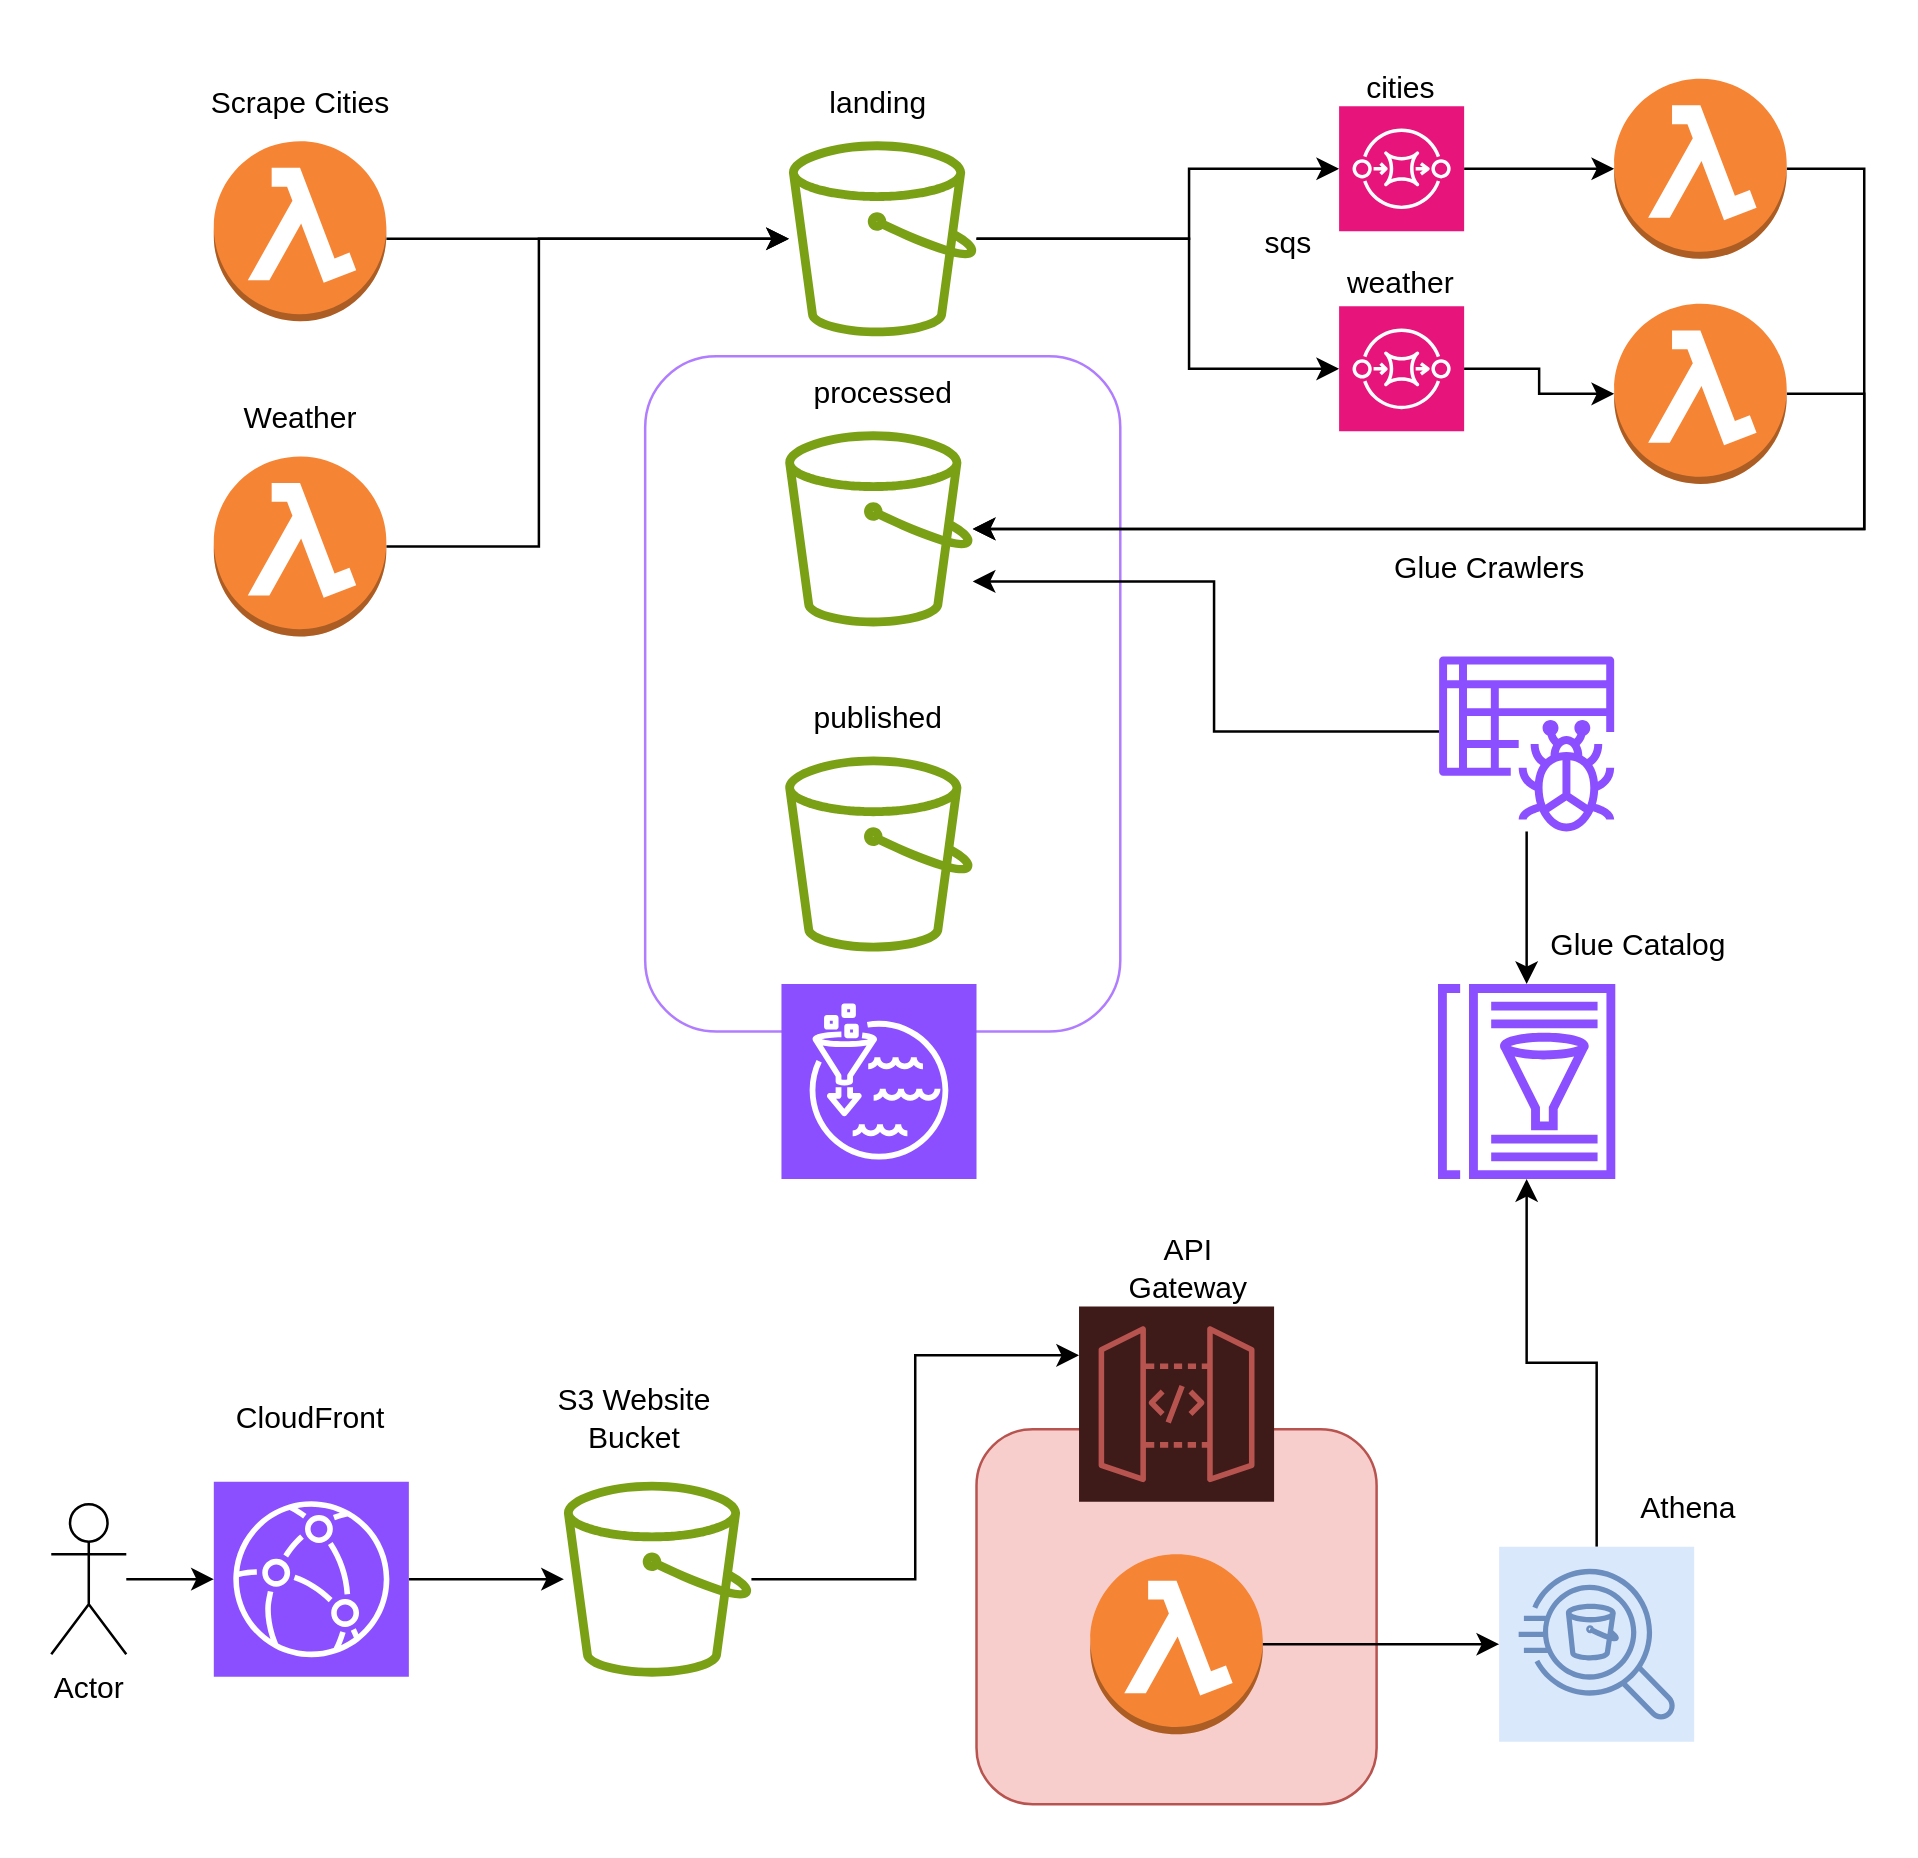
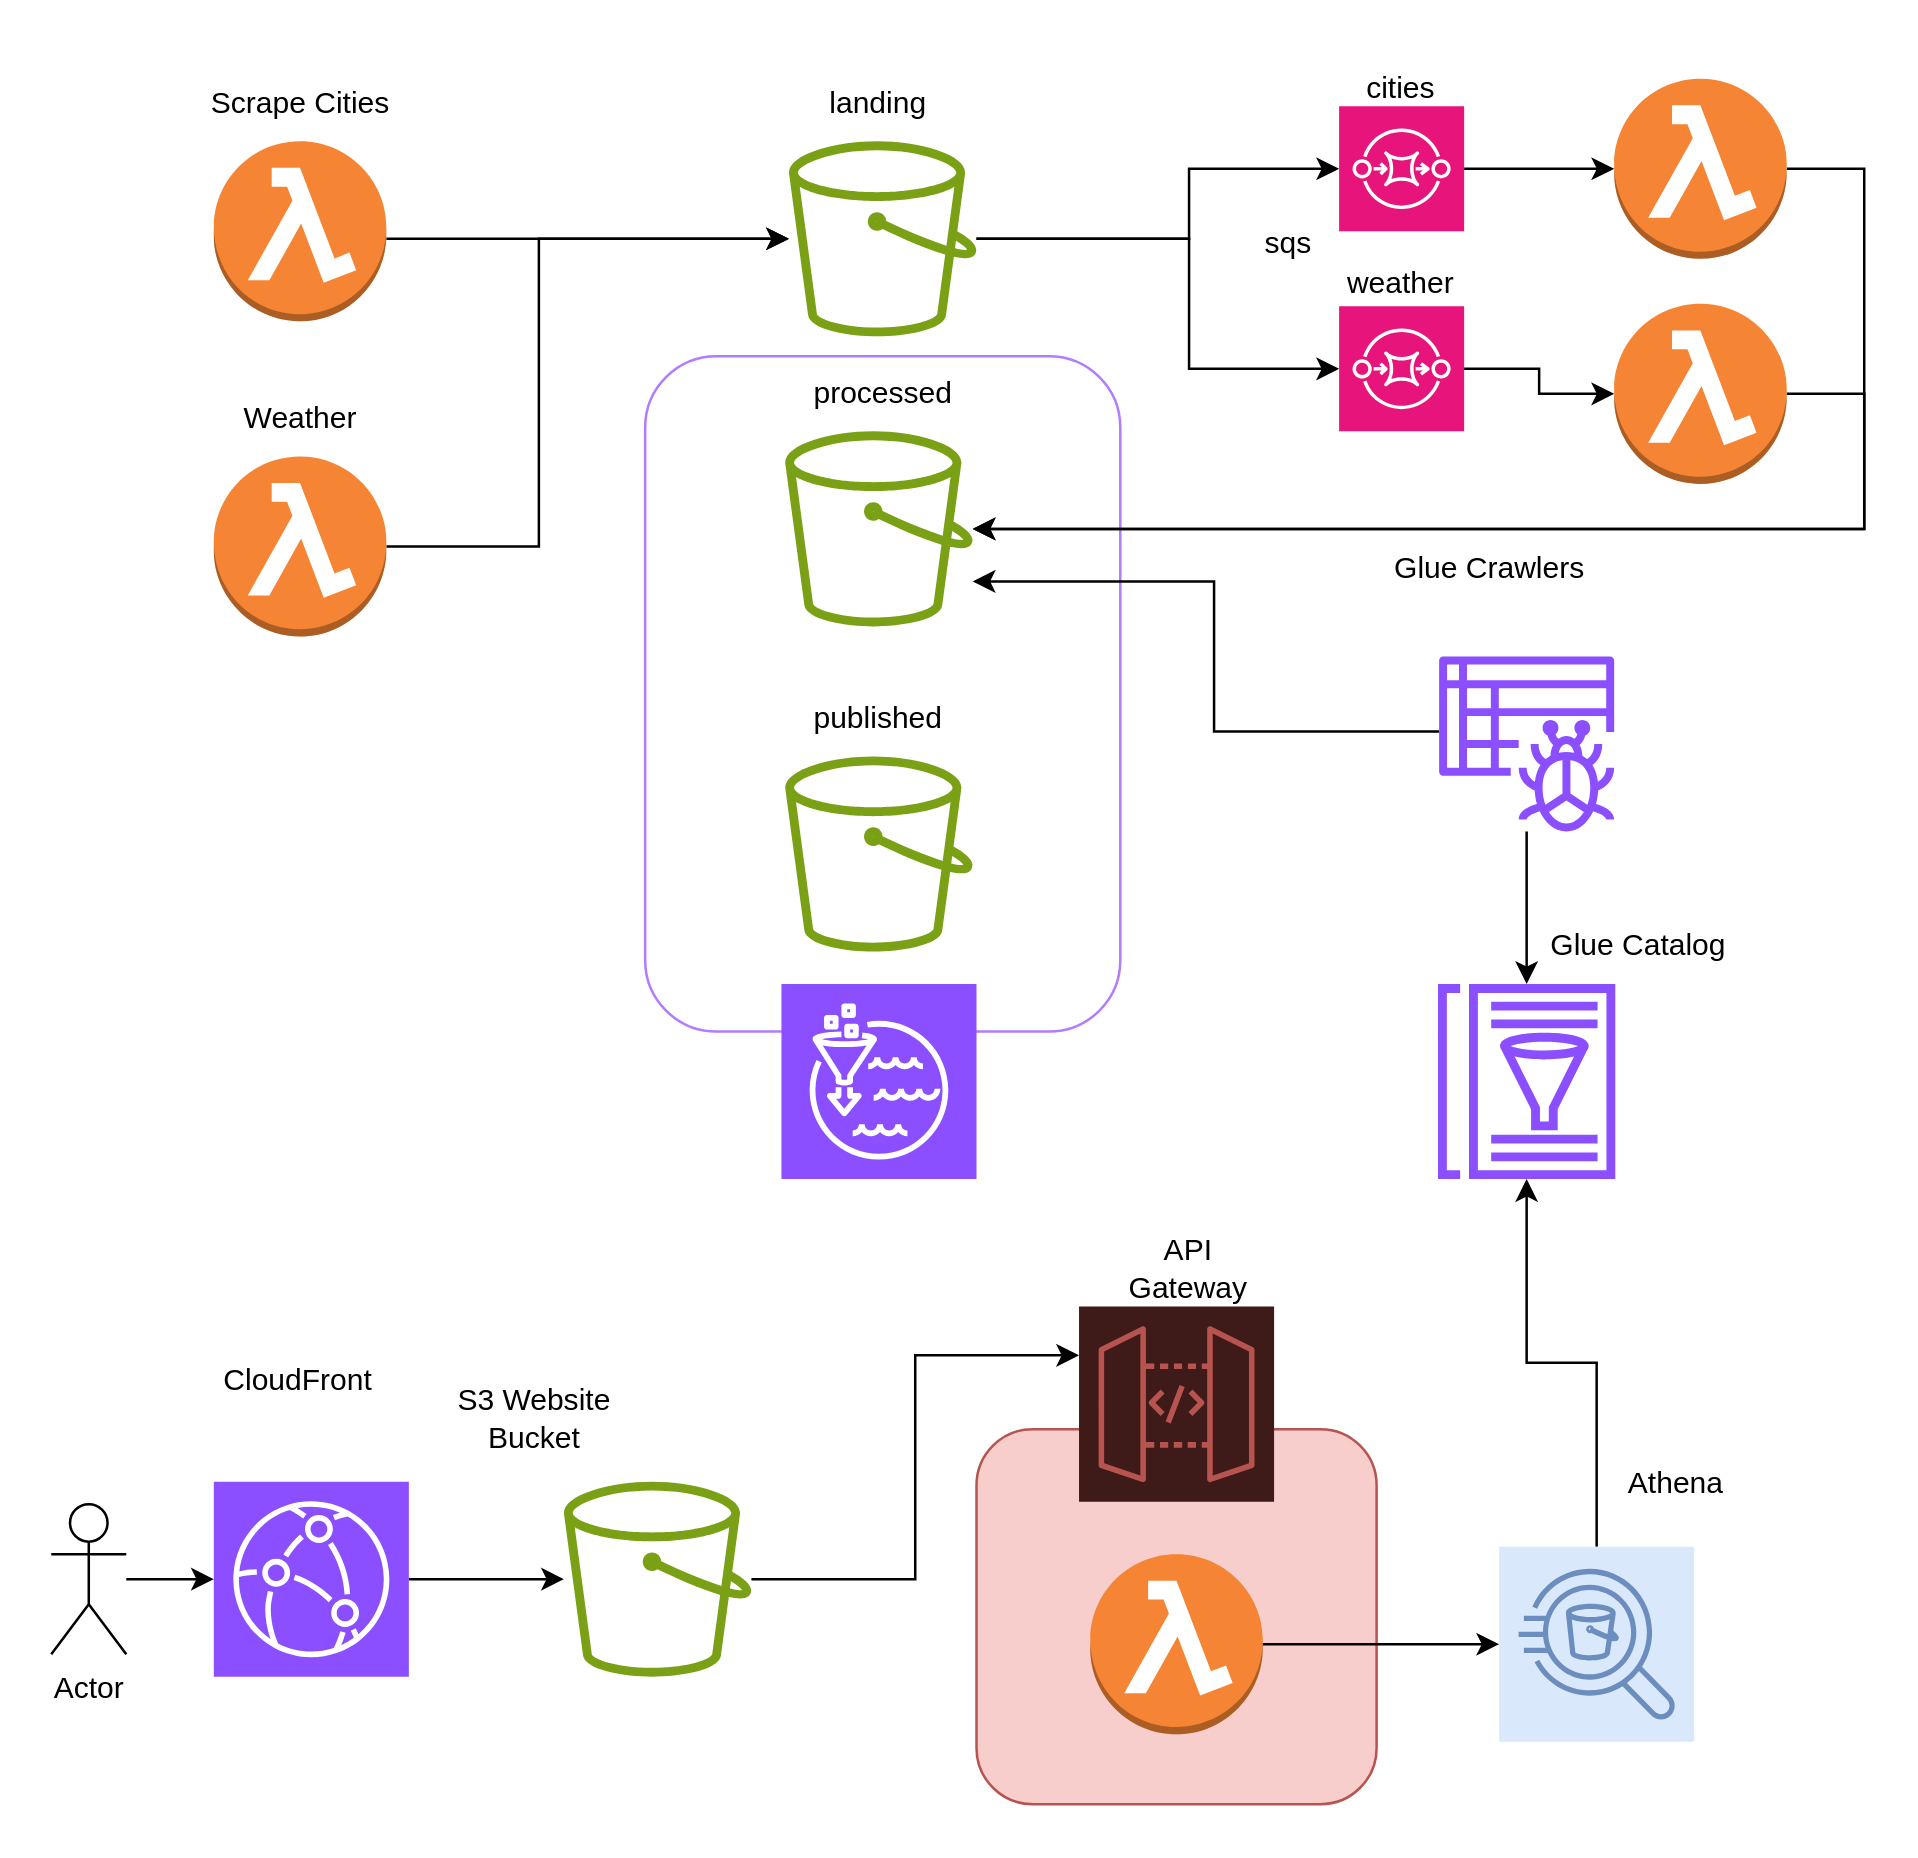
(311, 1419) -> (299, 1381)
(634, 1419) -> (534, 1419)
(1689, 1509) -> (1676, 1484)
